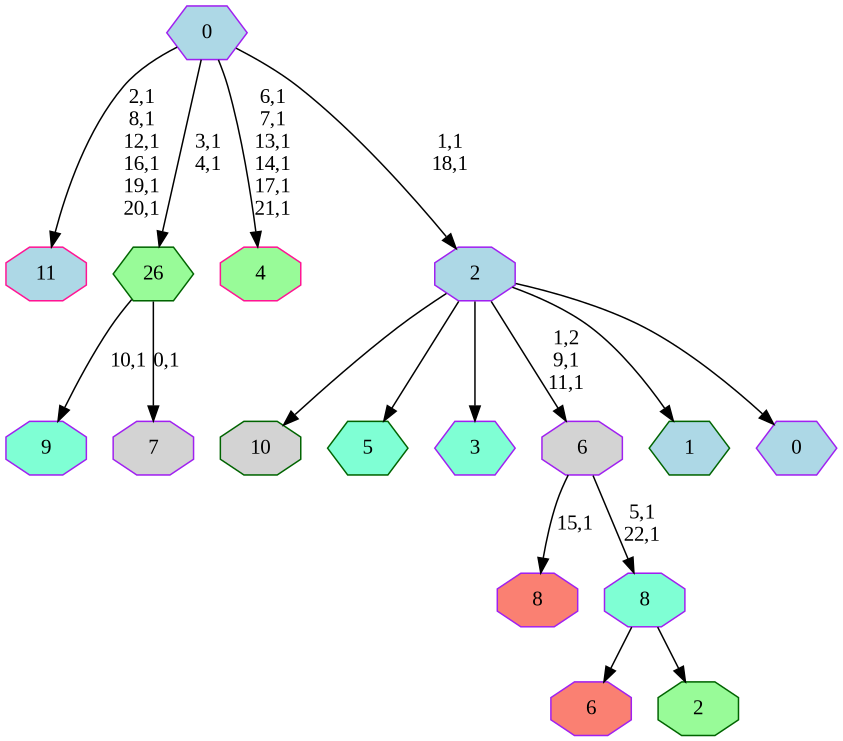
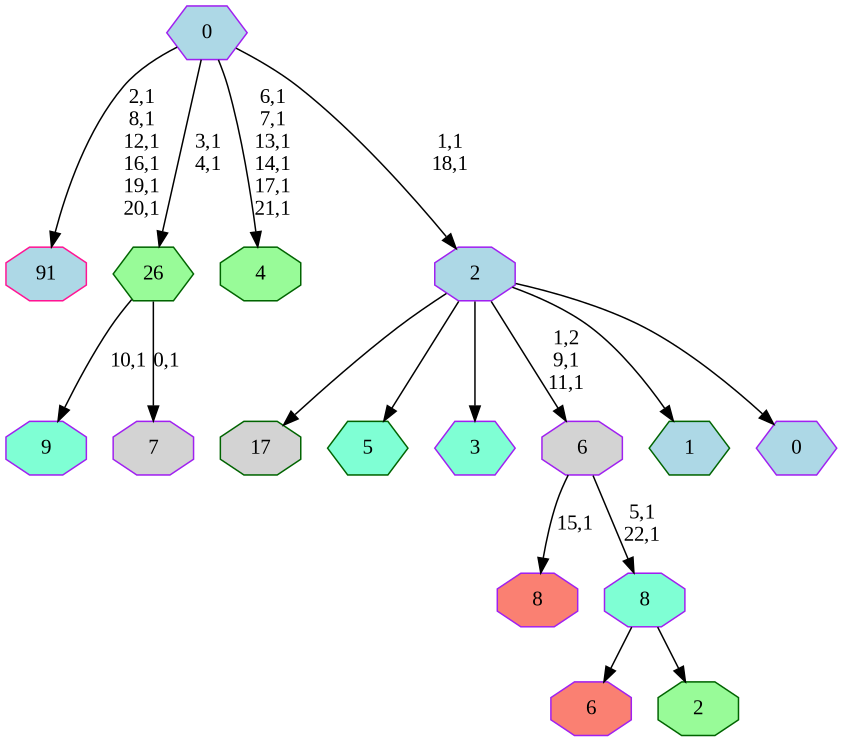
(46, 274) -> (46, 274)
(261, 274) -> (261, 274)
(261, 448) -> (261, 448)
